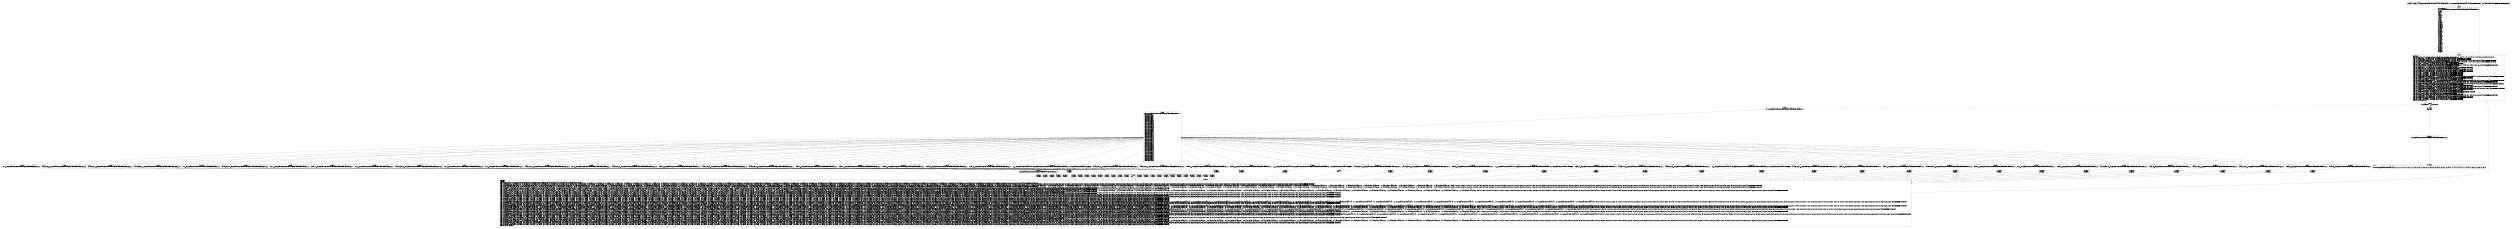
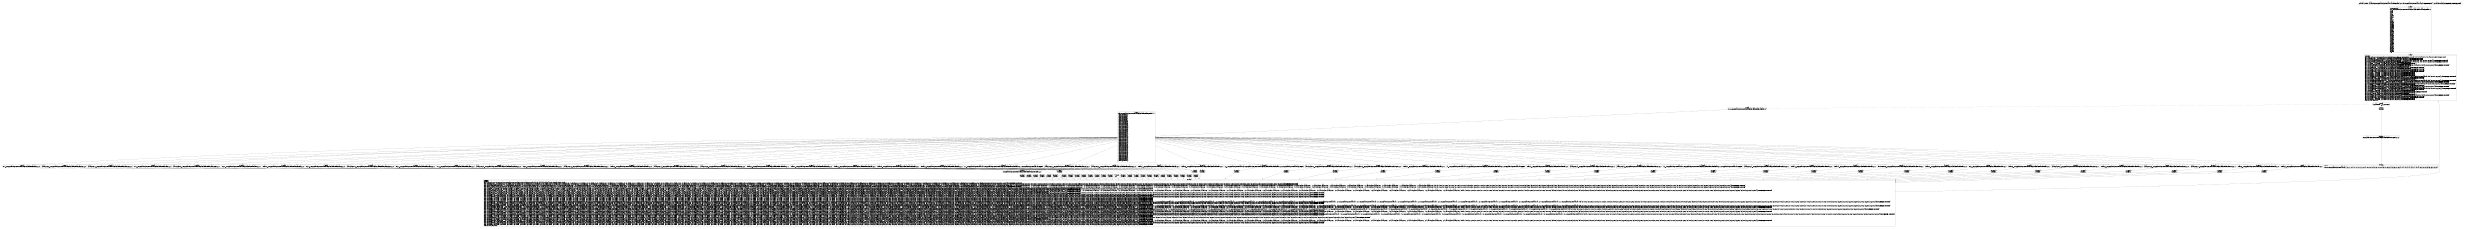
(158, 166) -> none
(1338, 172) -> (1286, 172)
